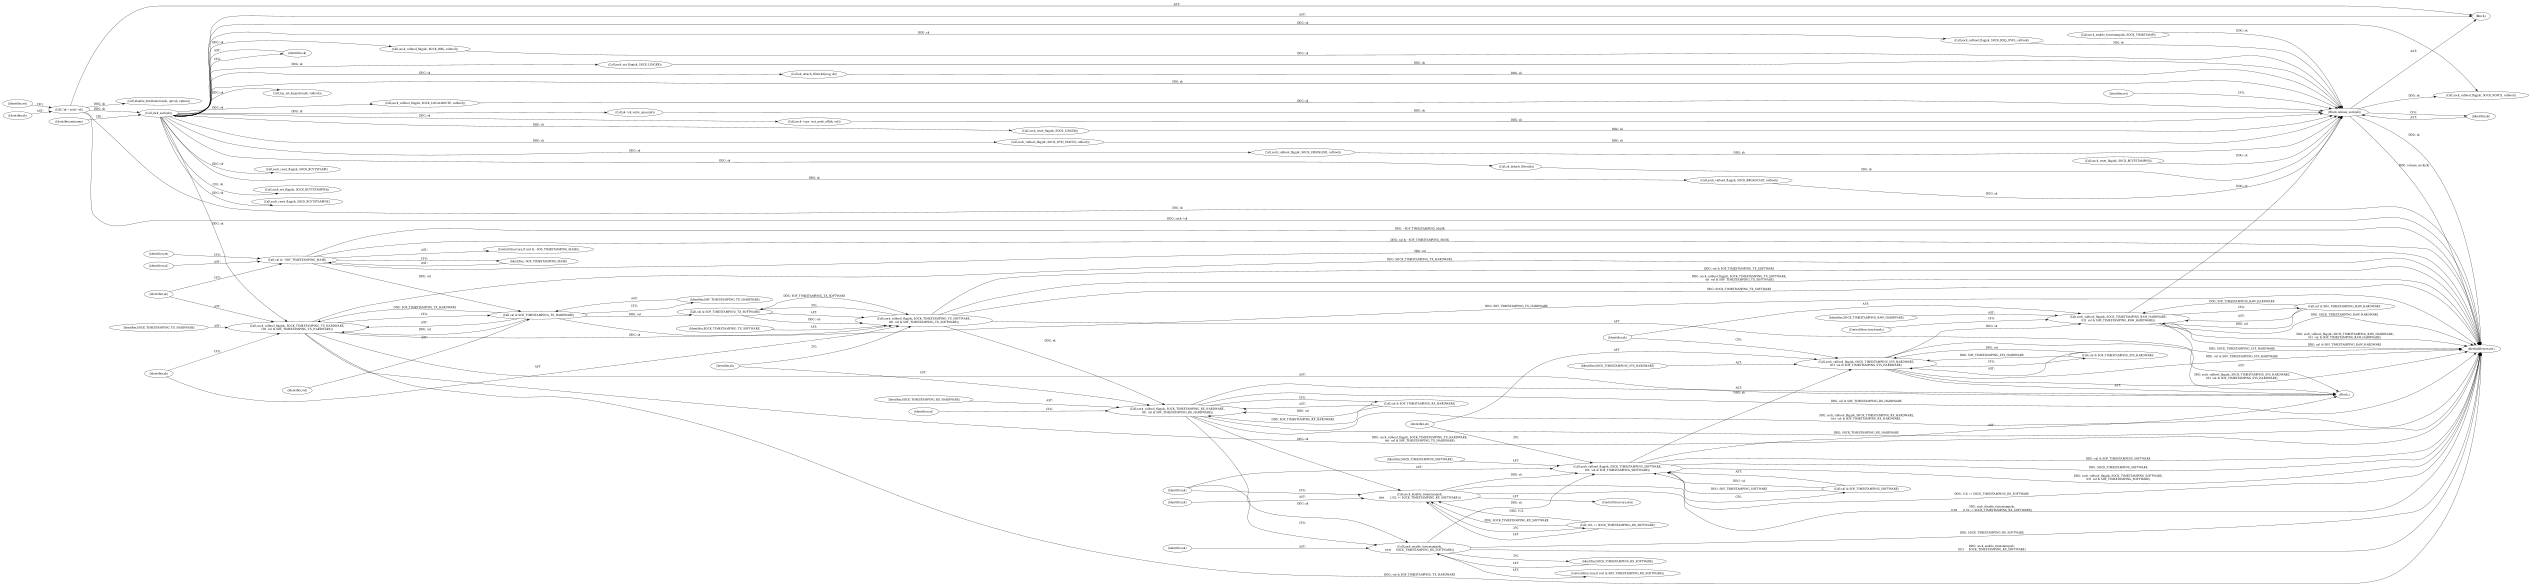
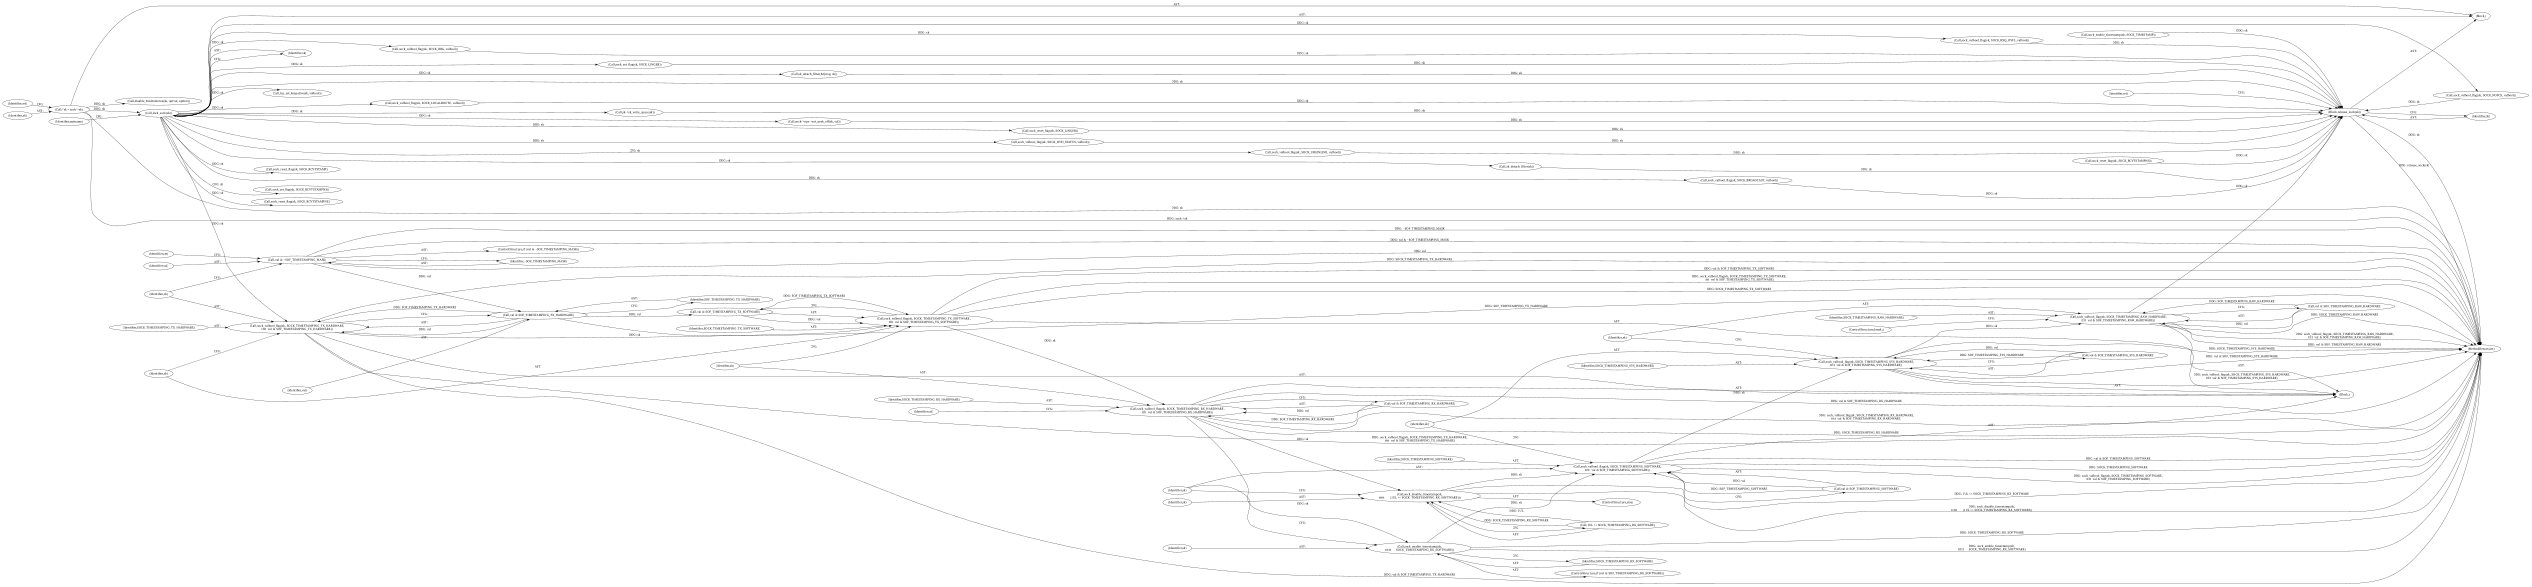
(2395, 101) -> (2414, 105)
(635, 151) -> (635, 151)
